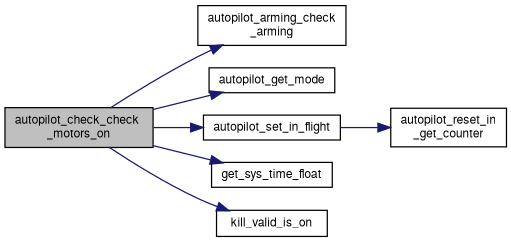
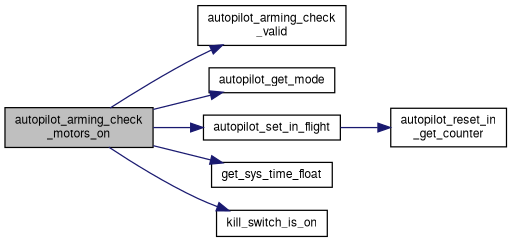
(272, 26) -> (272, 26)
(79, 128) -> (79, 128)
(272, 223) -> (272, 223)
